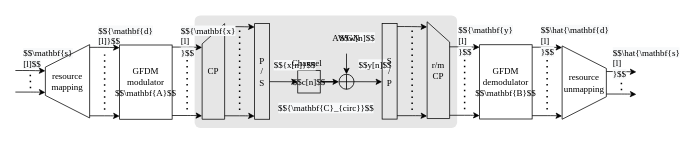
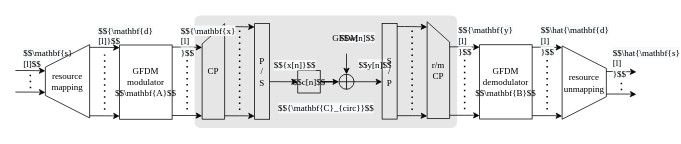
(343, 38) -> (343, 38)
(309, 60) -> none
